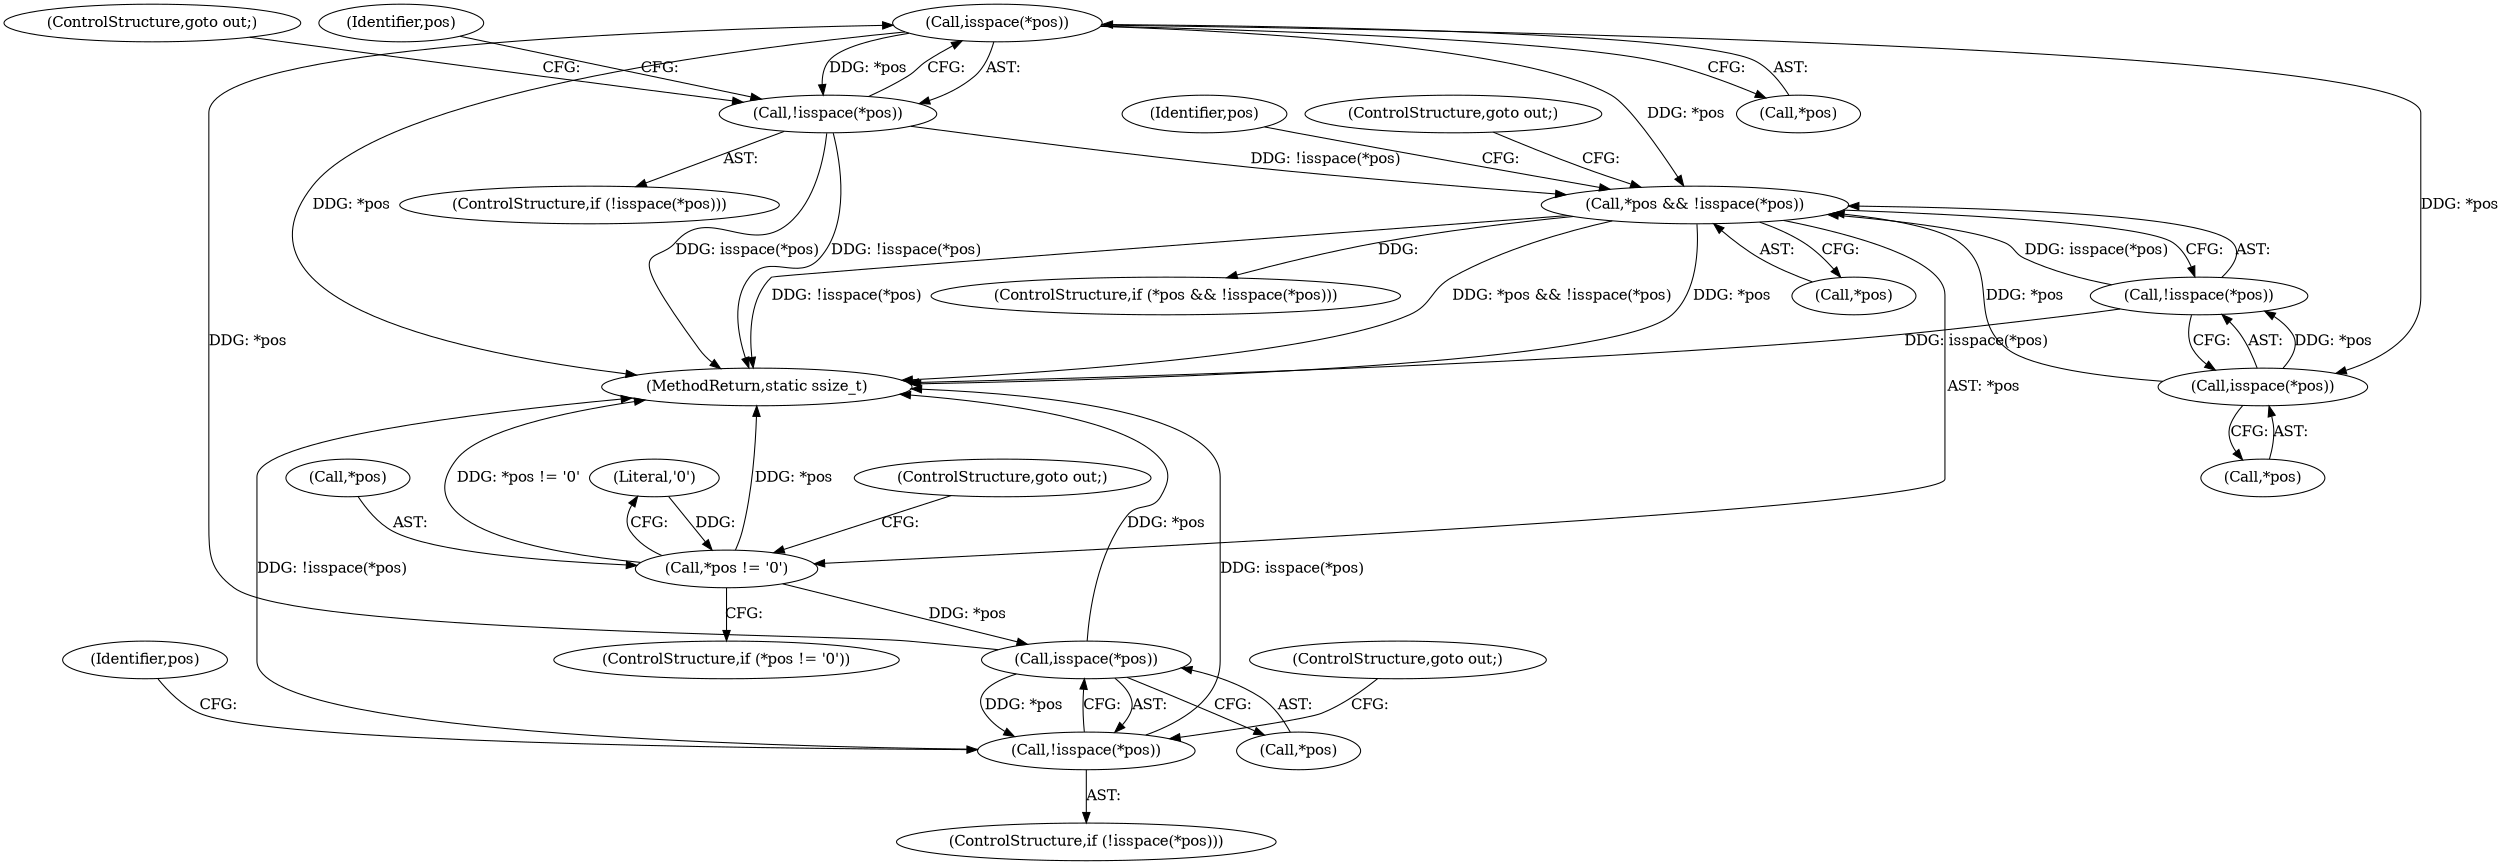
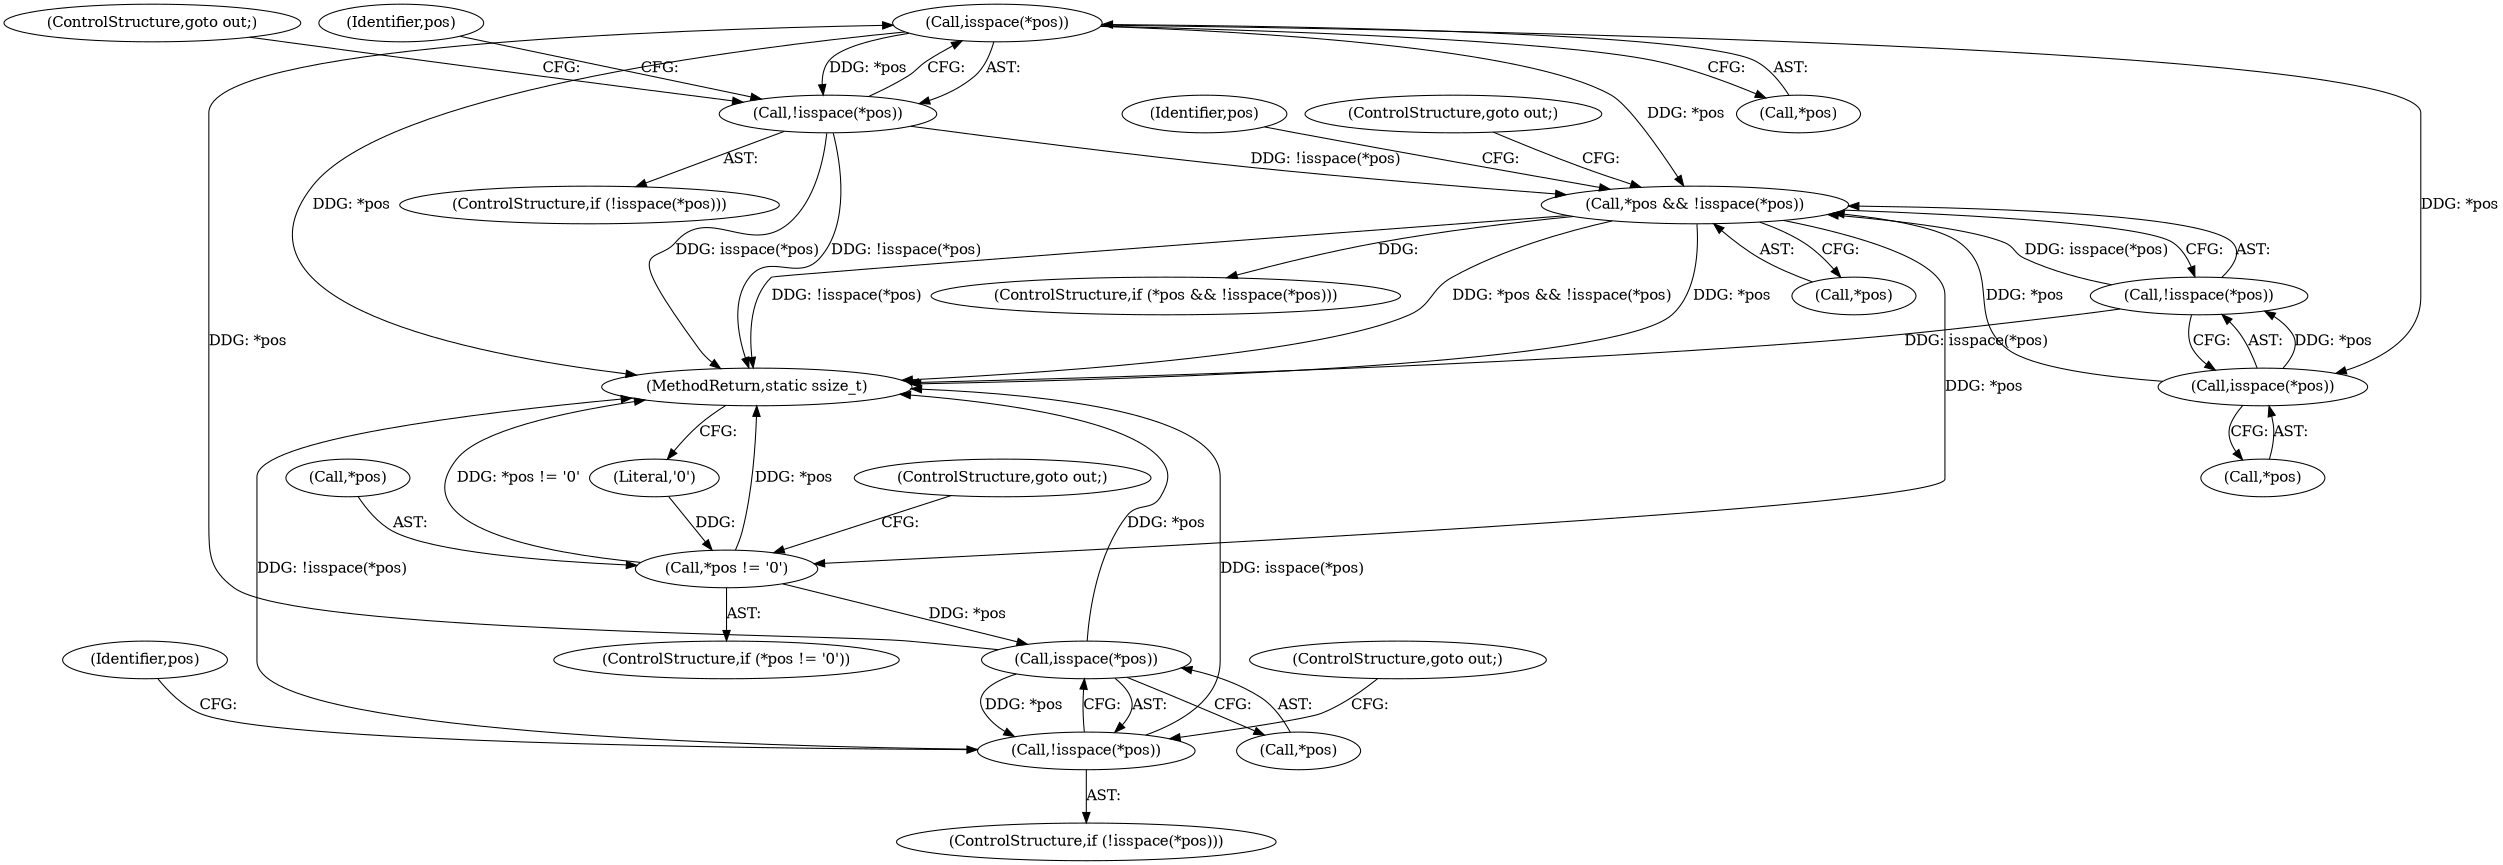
(1984, 387) -> (1984, 387)
(634, 536) -> (698, 426)
(746, 614) -> (746, 614)
